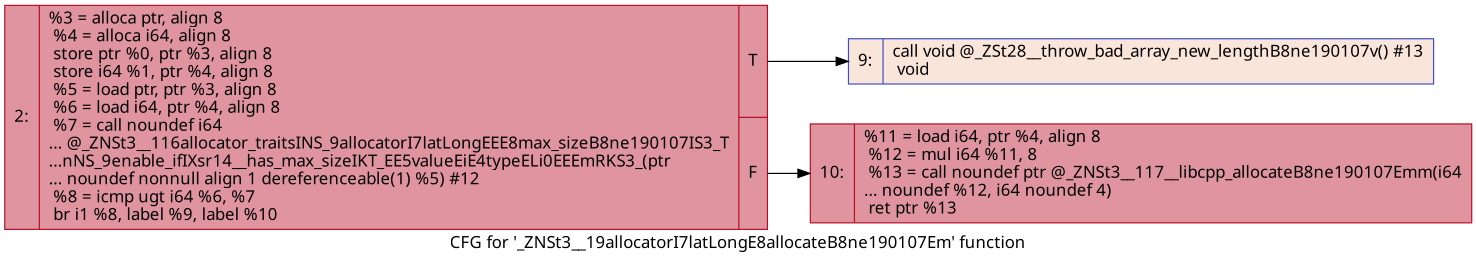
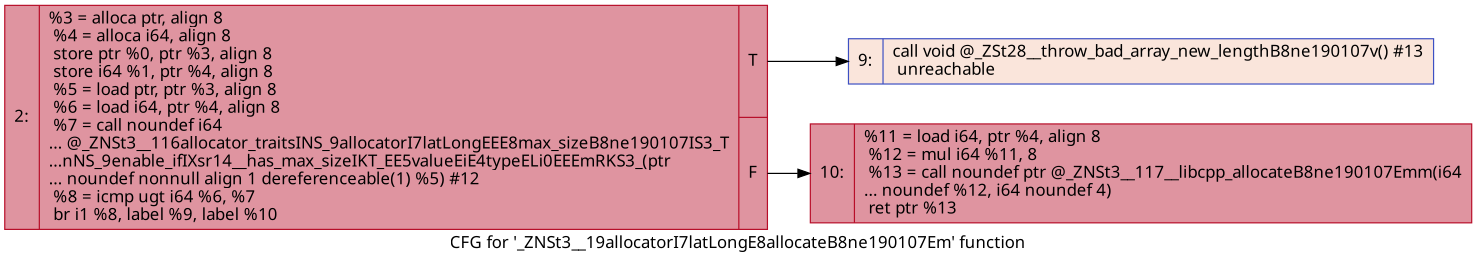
(911, 70) -> (944, 70)
